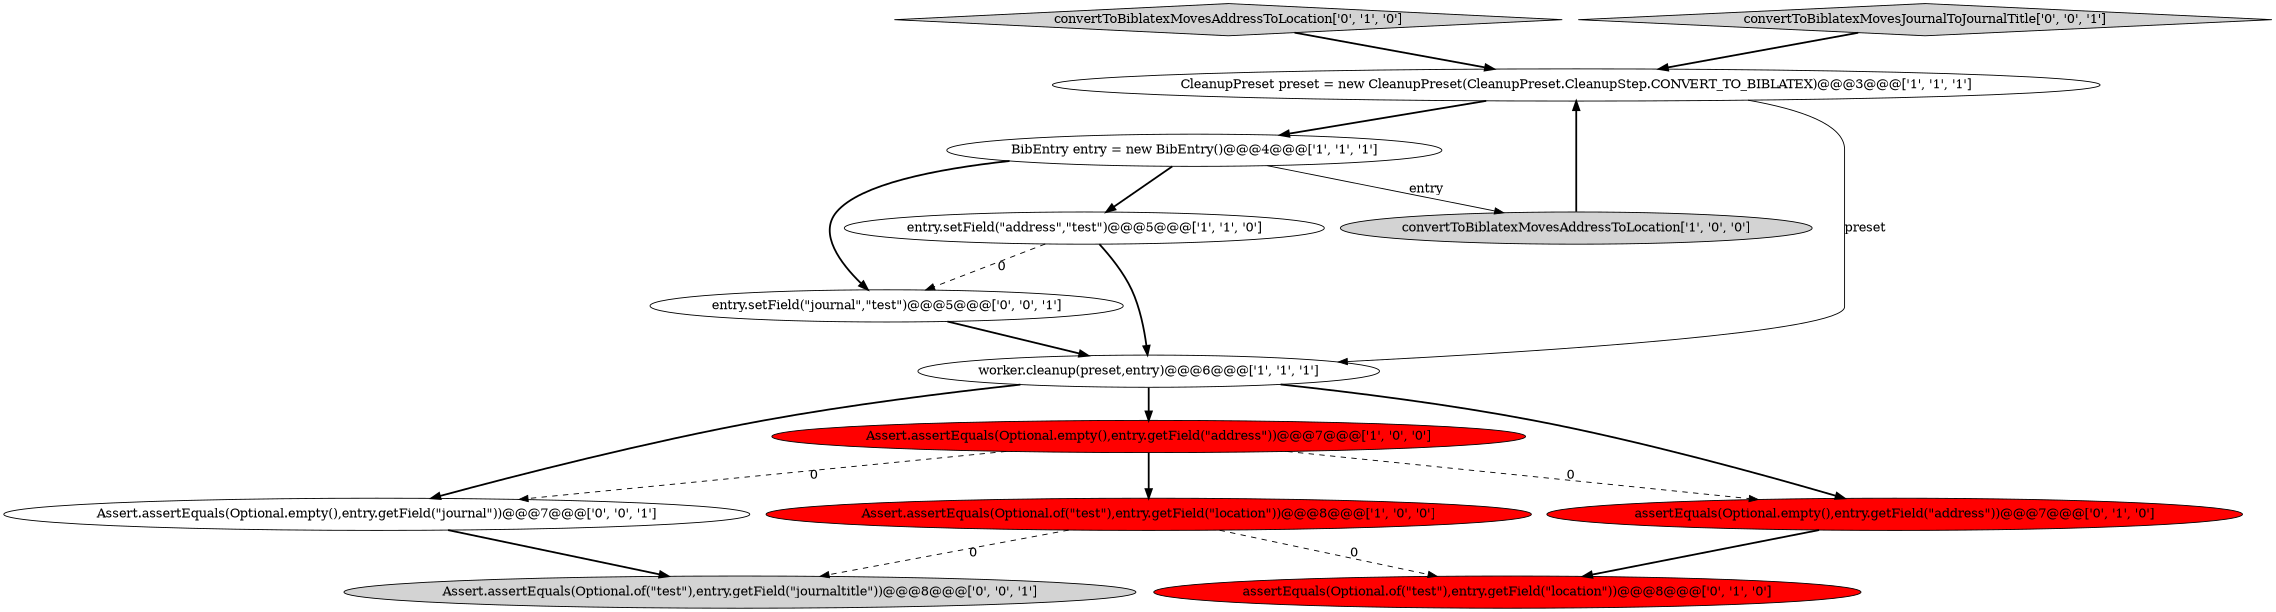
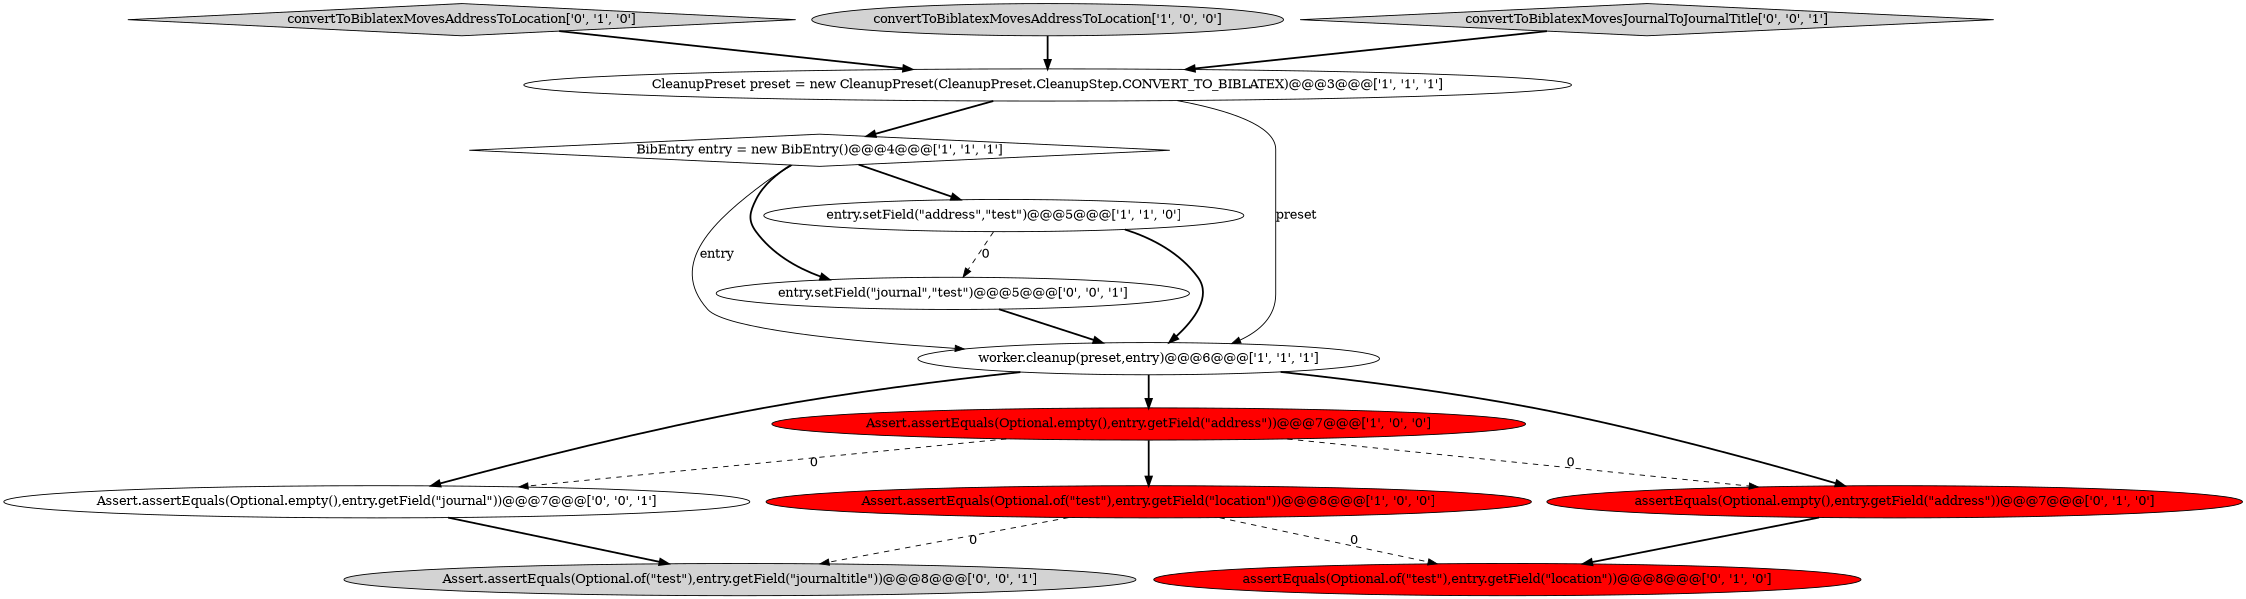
(1194, 150) -> (820, 150)
(1381, 188) -> (735, 322)
